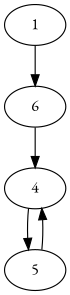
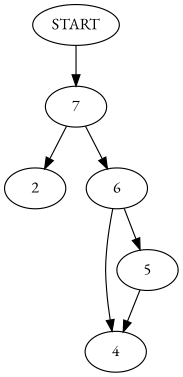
(35, 25) -> (76, 107)
none -> (76, 25)
none -> (35, 188)
(28, 223) -> (130, 224)
